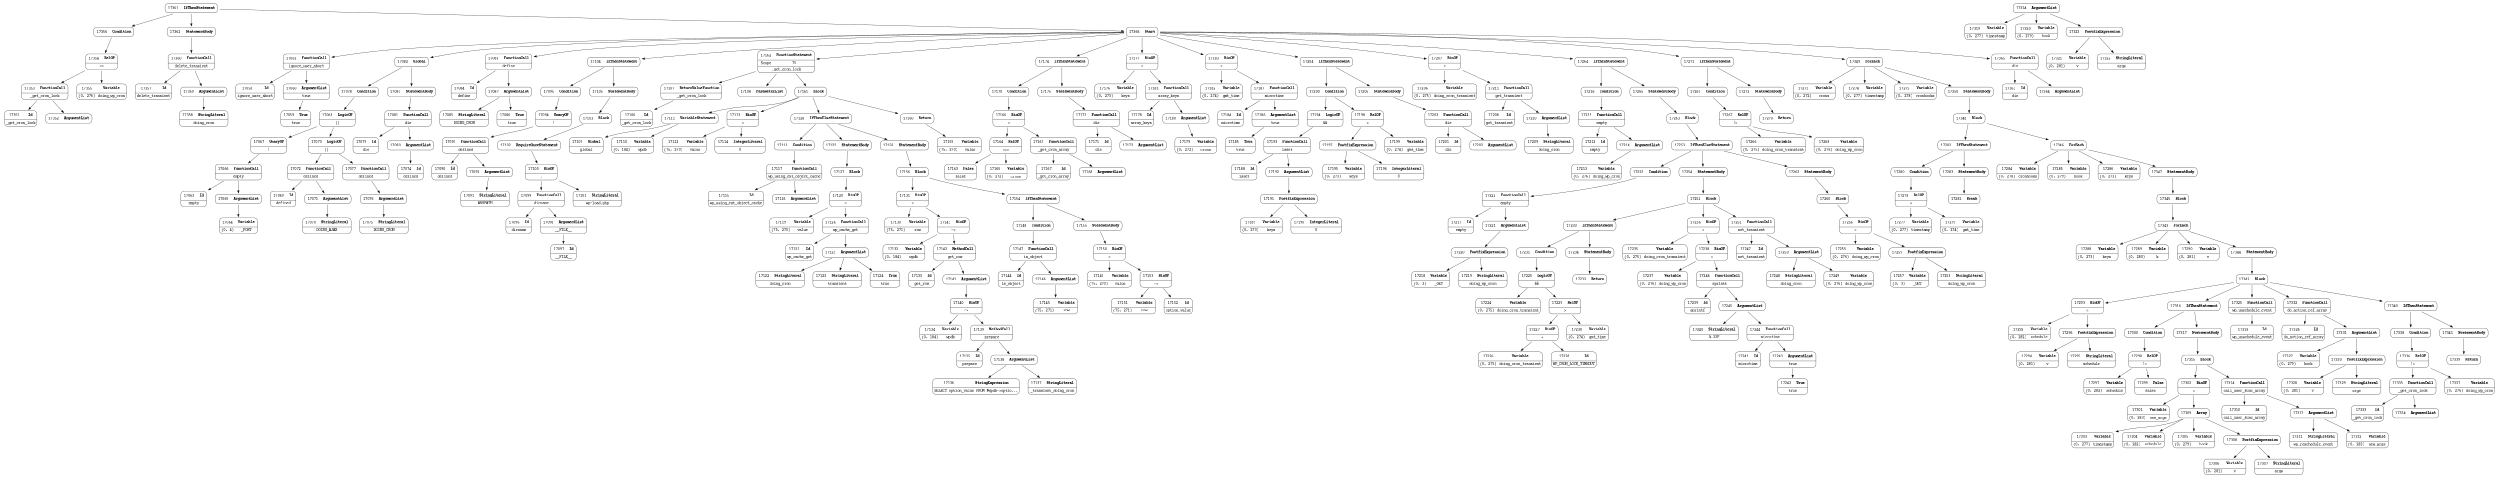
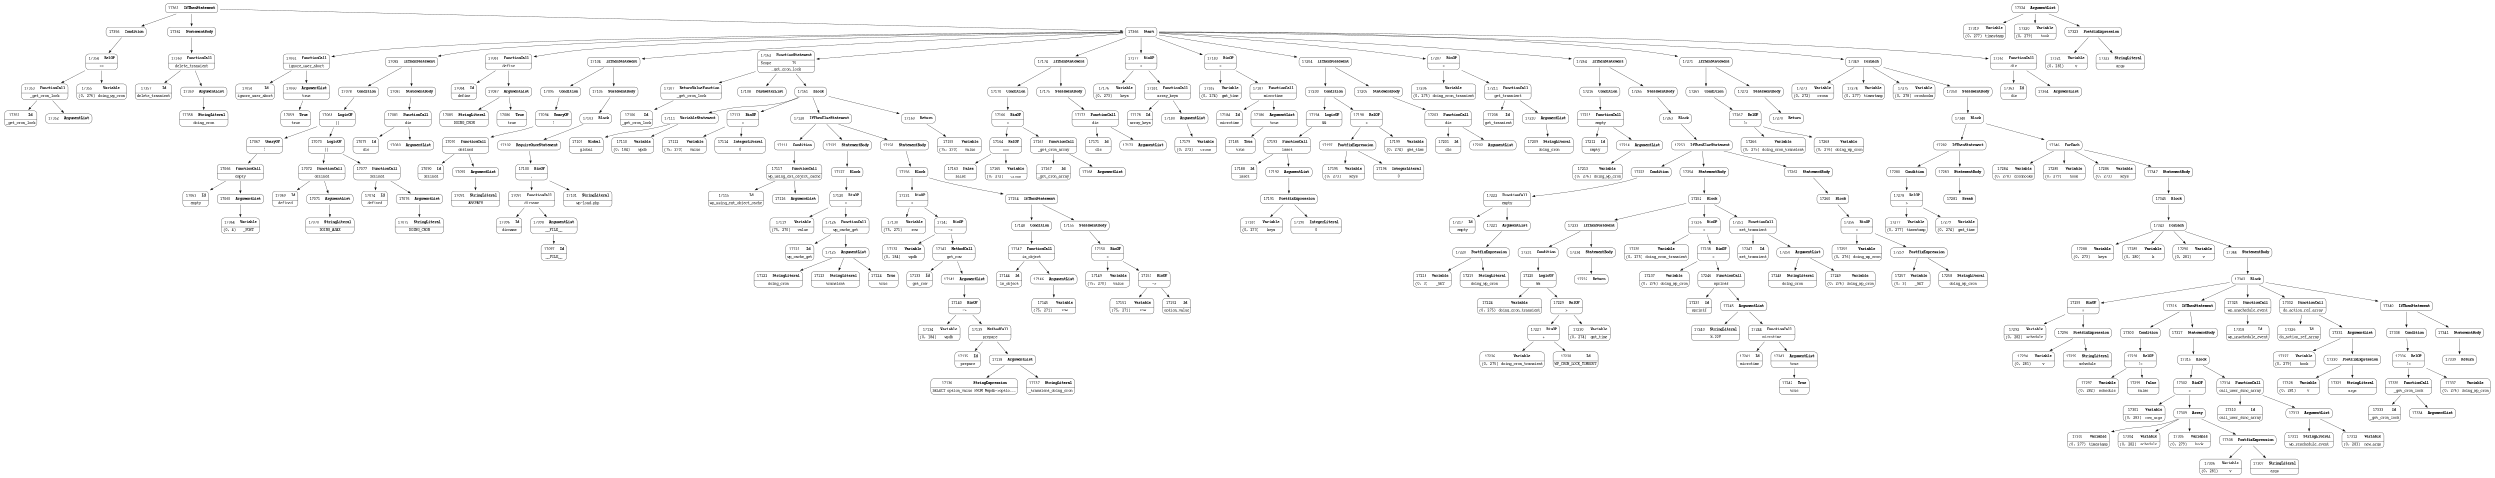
(419, 62) -> (419, 62)
(411, 156) -> (376, 184)
